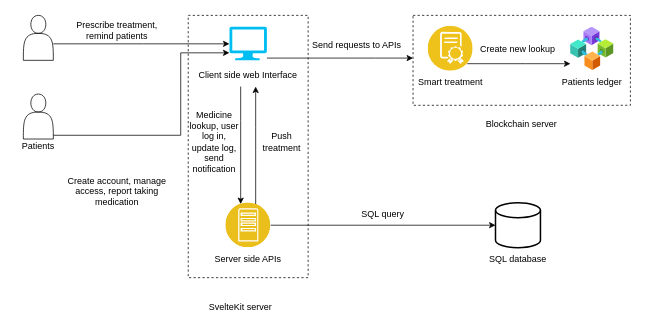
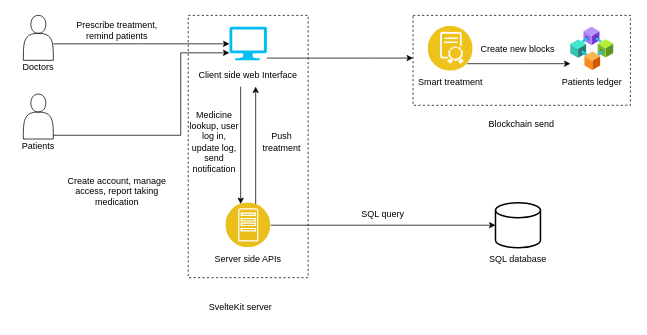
(357, 45) -> none
(518, 49) -> (518, 49)
none -> (38, 68)
(522, 124) -> (522, 124)
